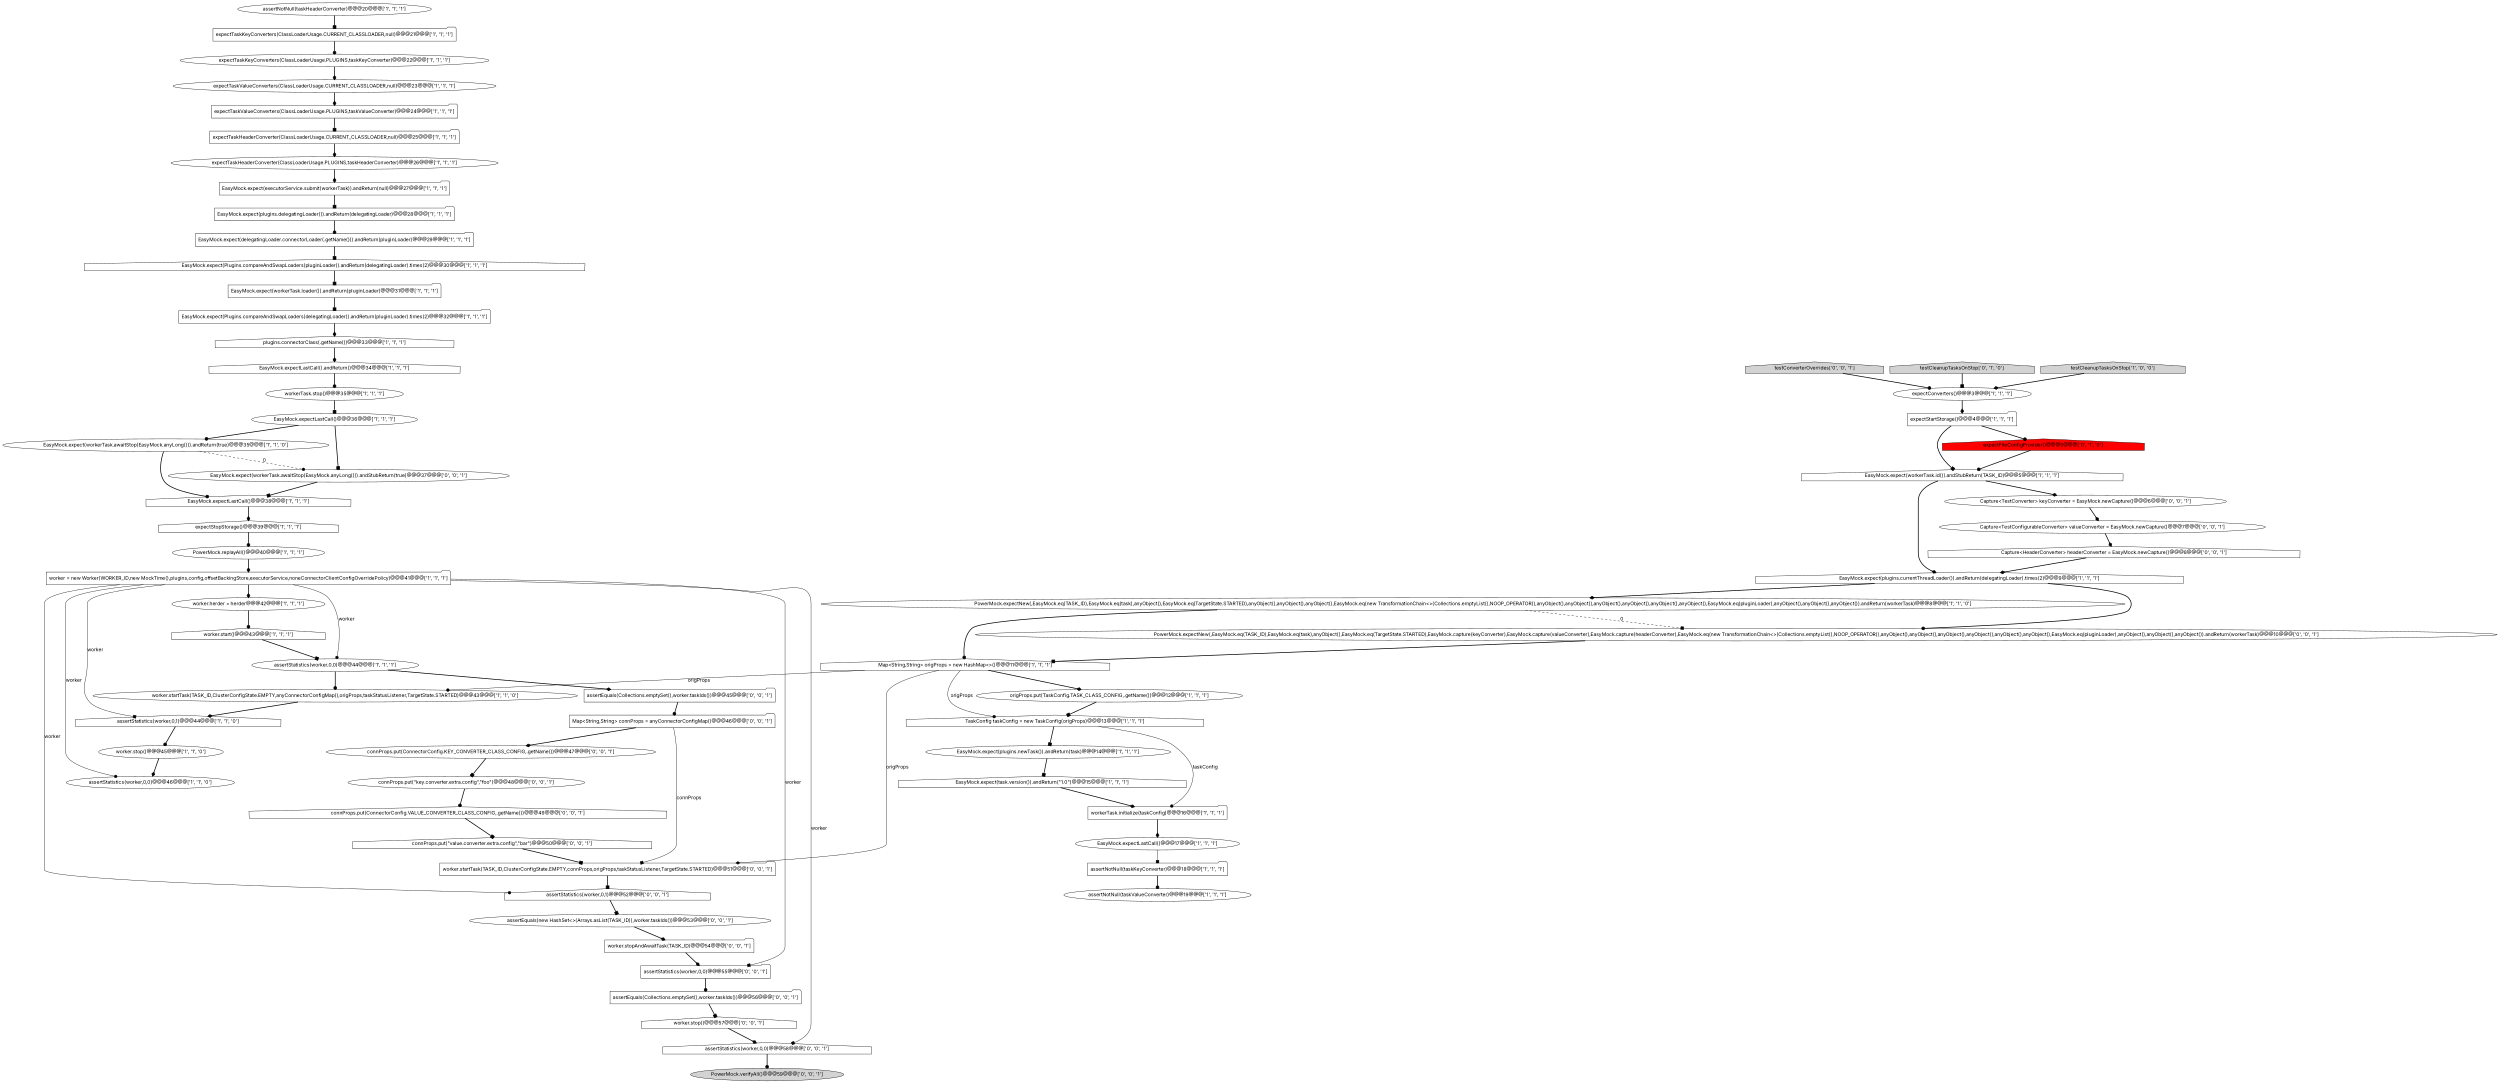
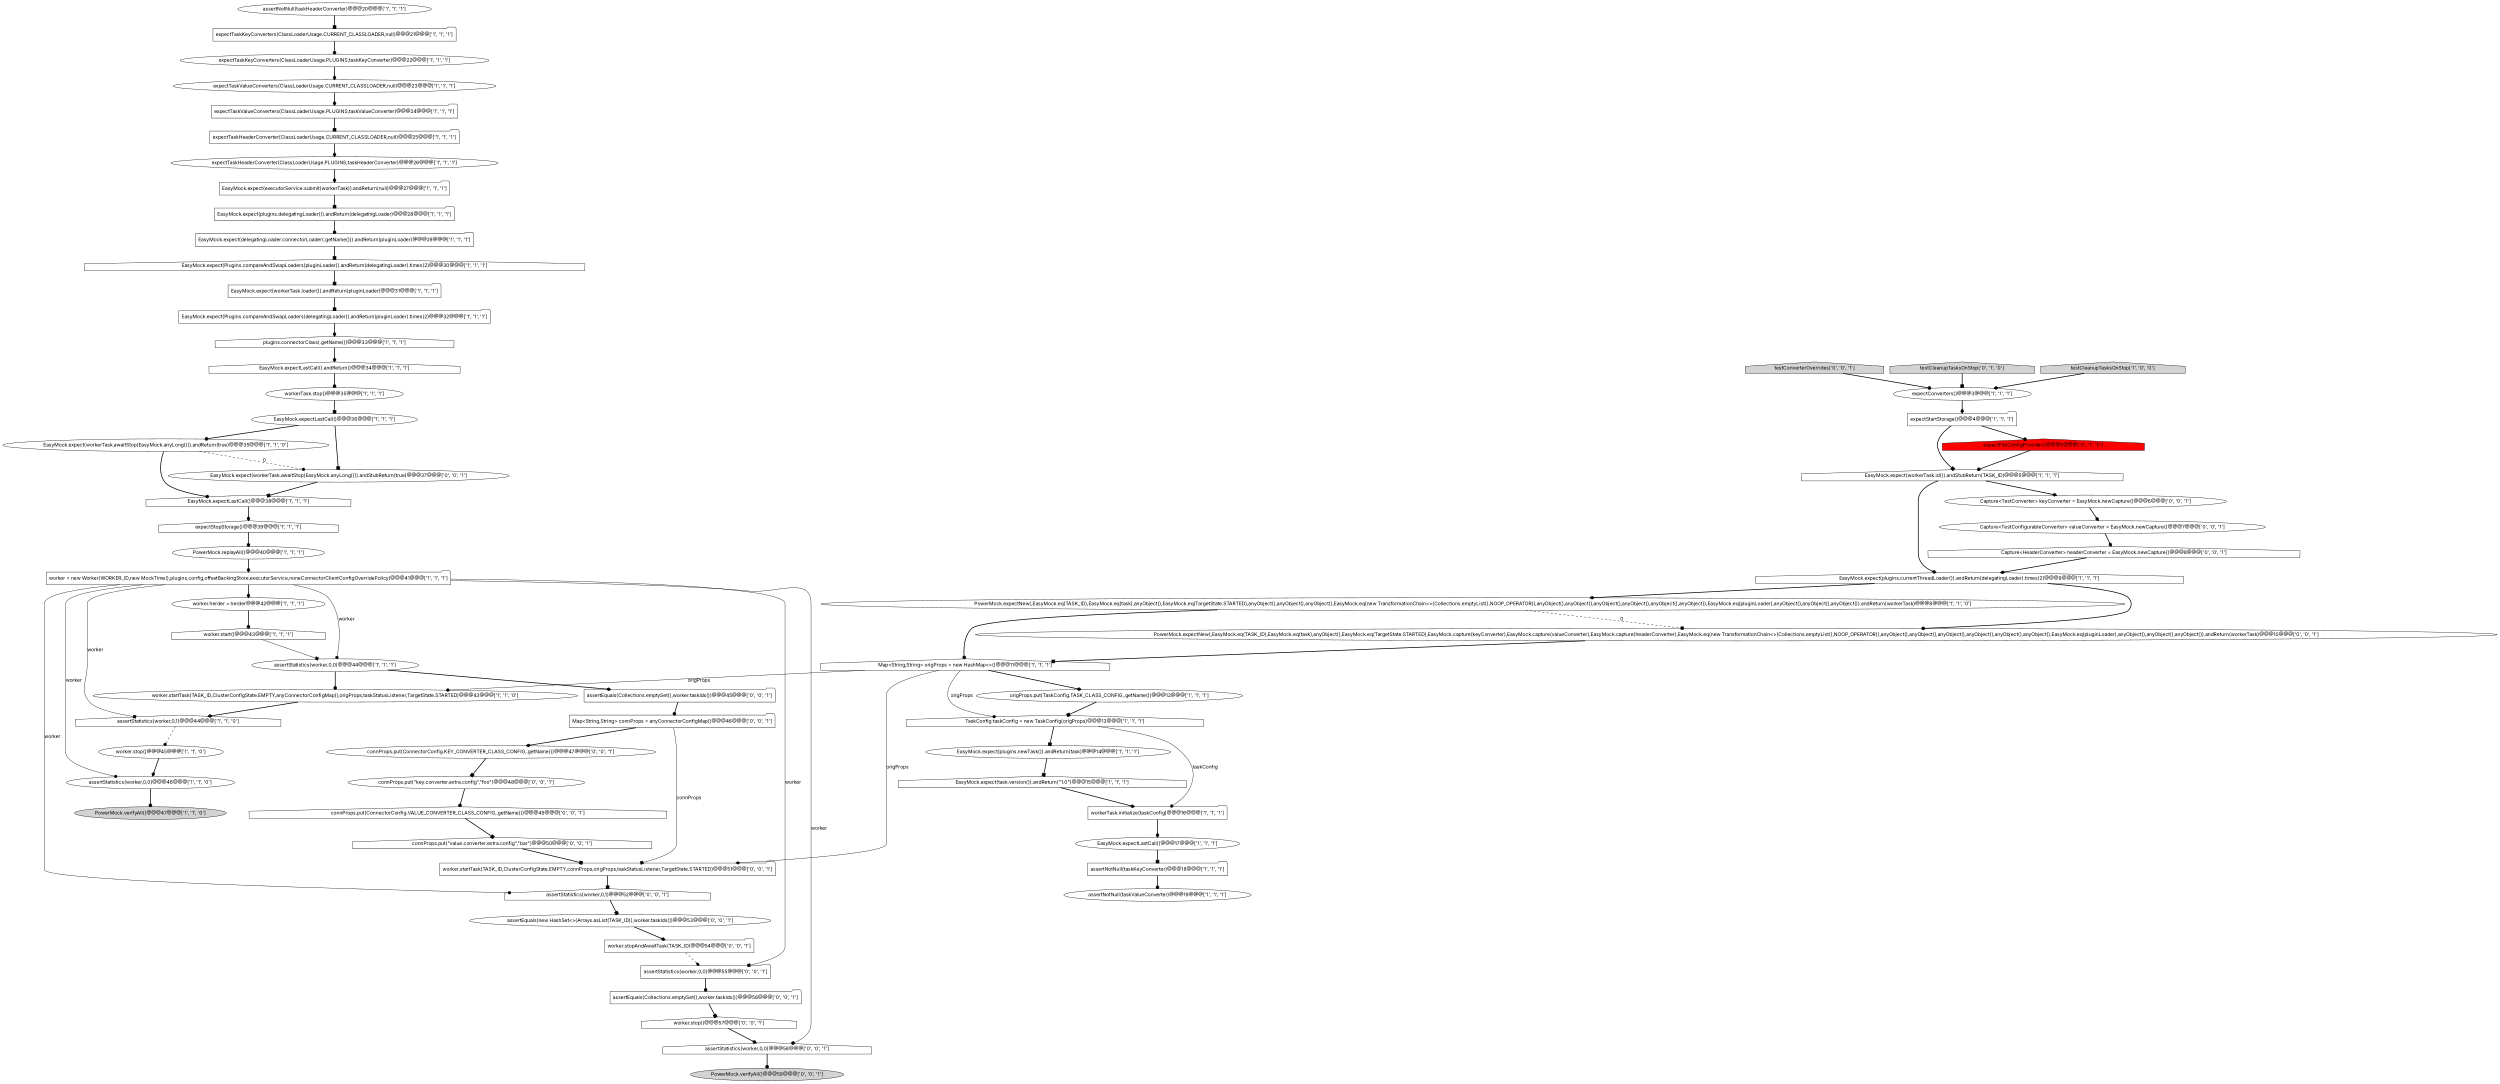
(289, 649) -> (289, 649)
(171, 735) -> (171, 735)
none -> (150, 813)
(1158, 855) -> (1158, 855)
(691, 958) -> (691, 958)
